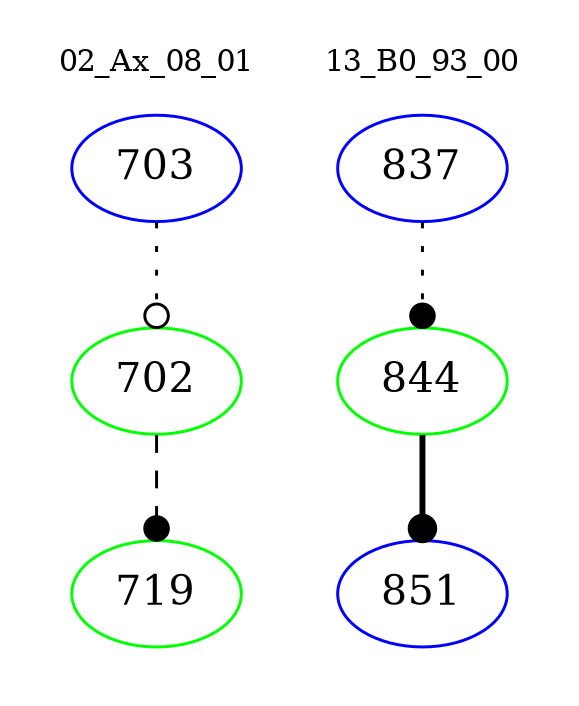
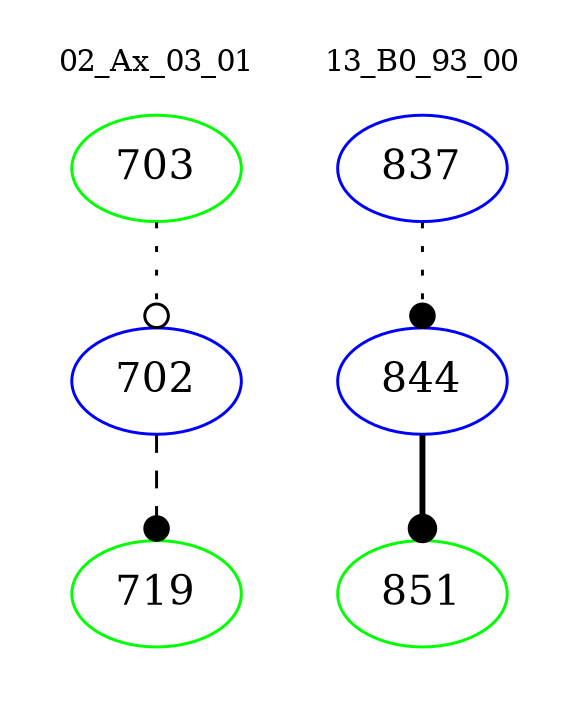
(157, 64) -> (157, 64)
(157, 168) -> (157, 168)
(157, 381) -> (157, 381)
(422, 381) -> (422, 381)
(422, 594) -> (422, 594)
